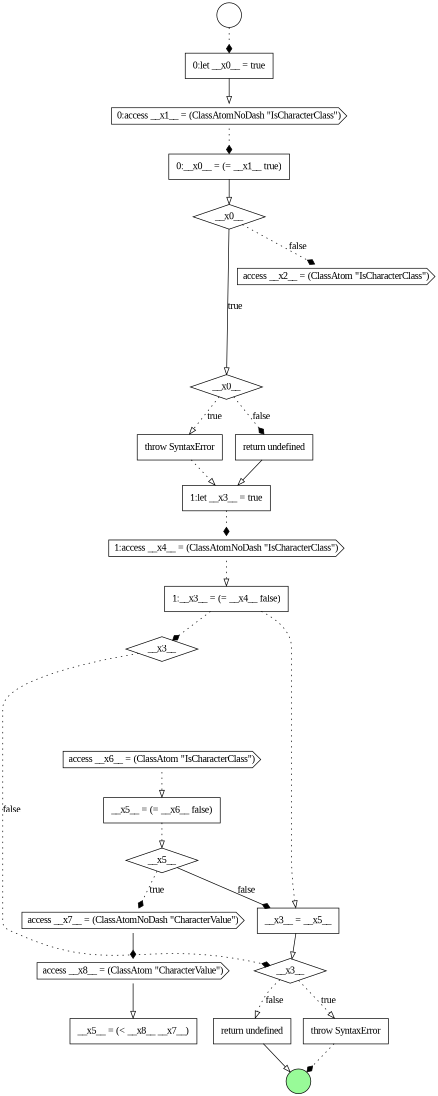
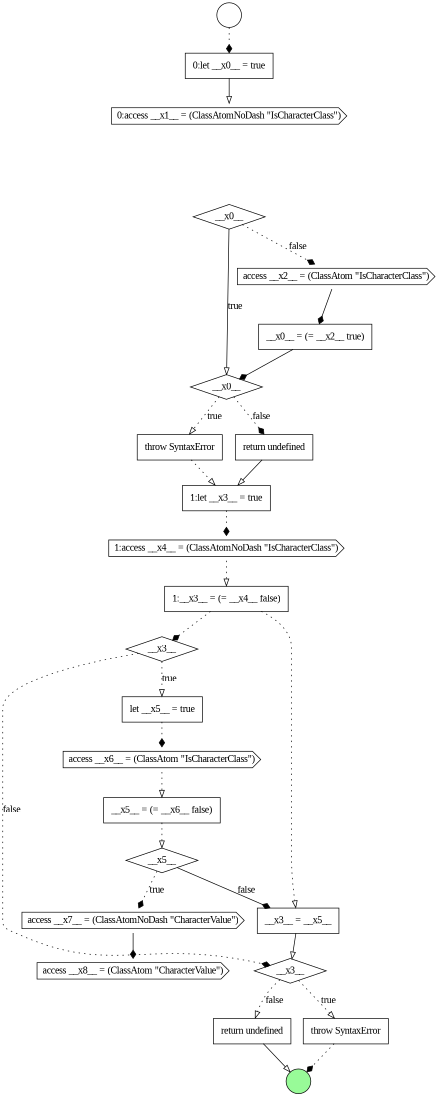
(229, 166) -> none
none -> (315, 337)
none -> (162, 709)
(133, 1031) -> none
